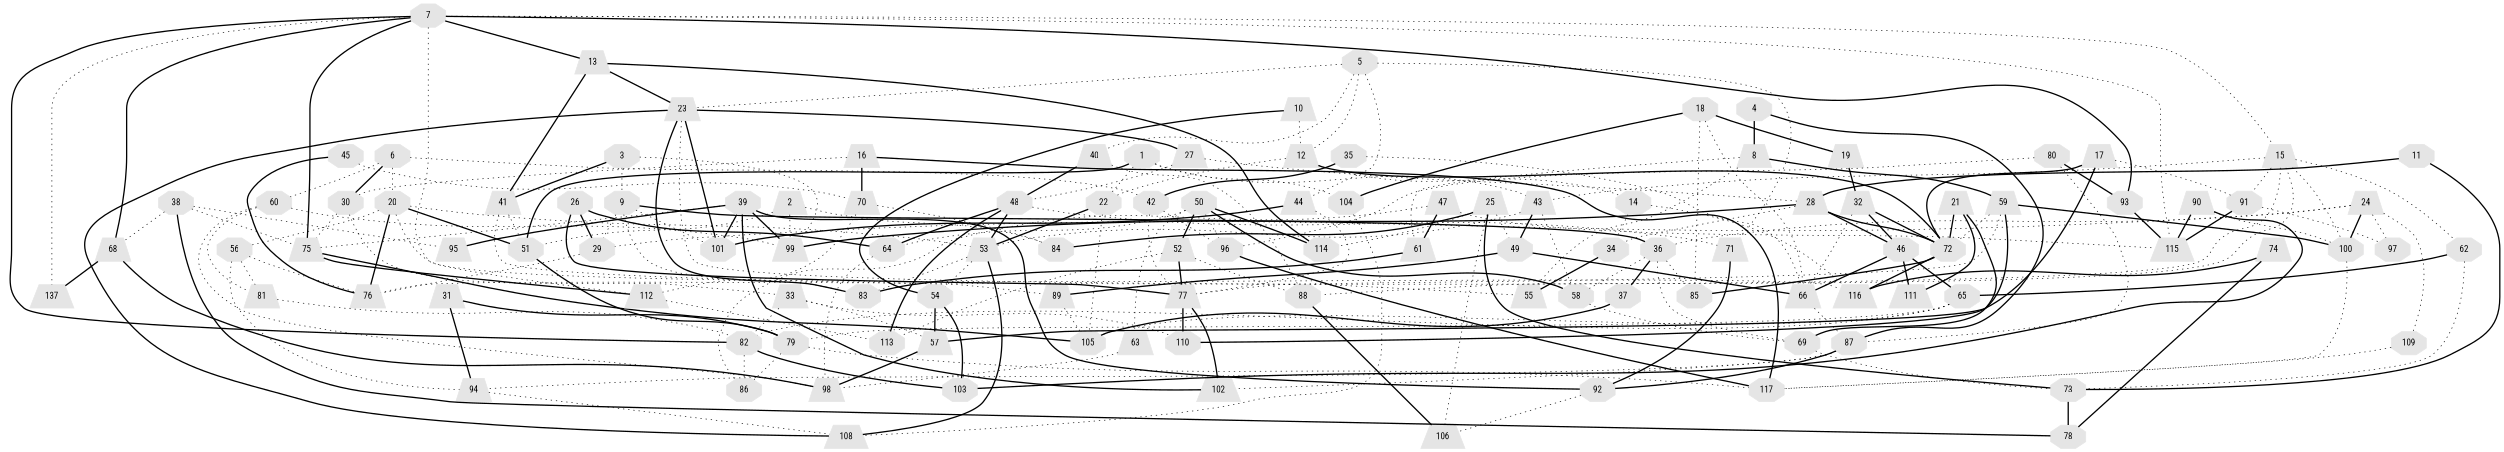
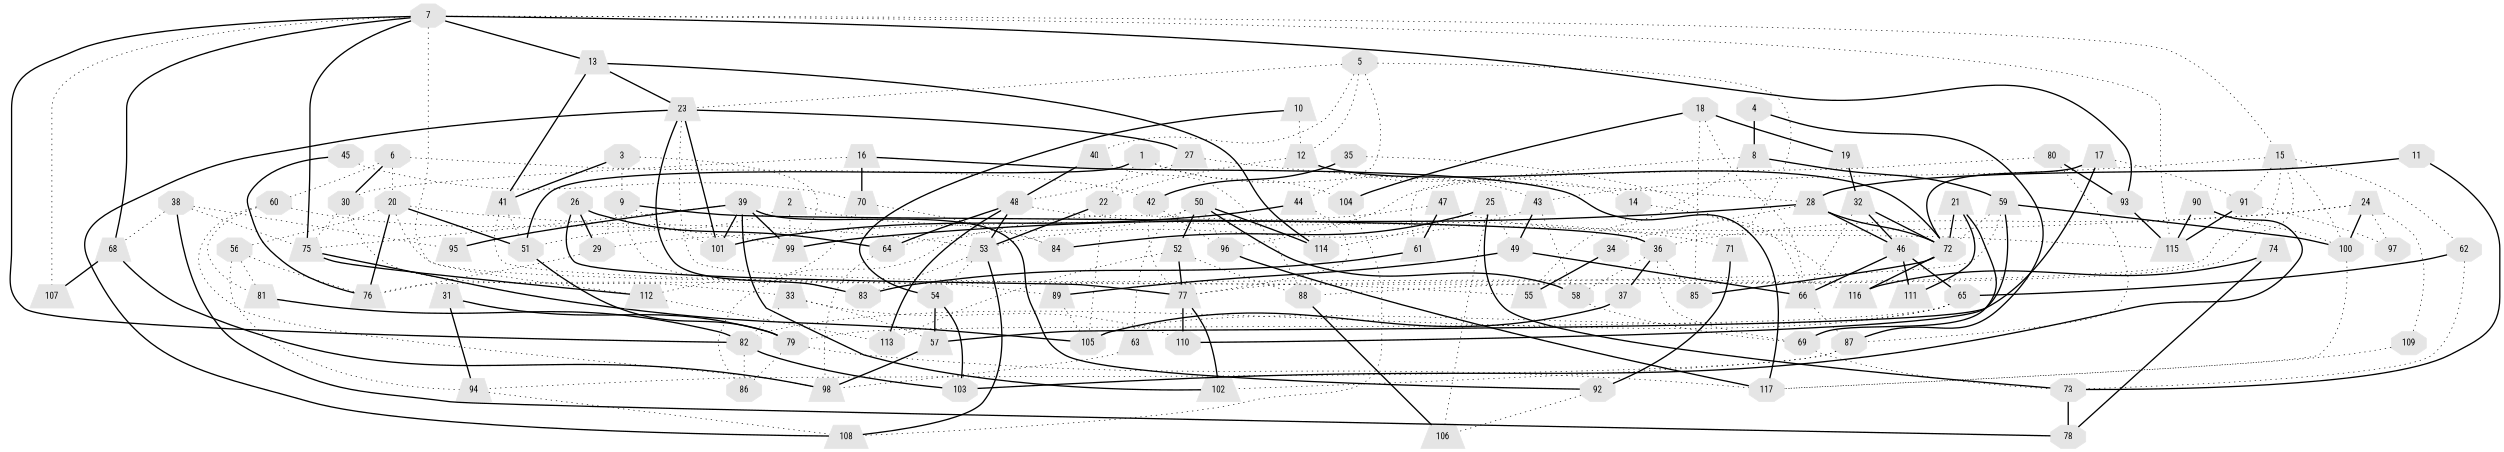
(52, 296) -> (52, 296)
(493, 313) -> (493, 313)
(1727, 376) -> none
